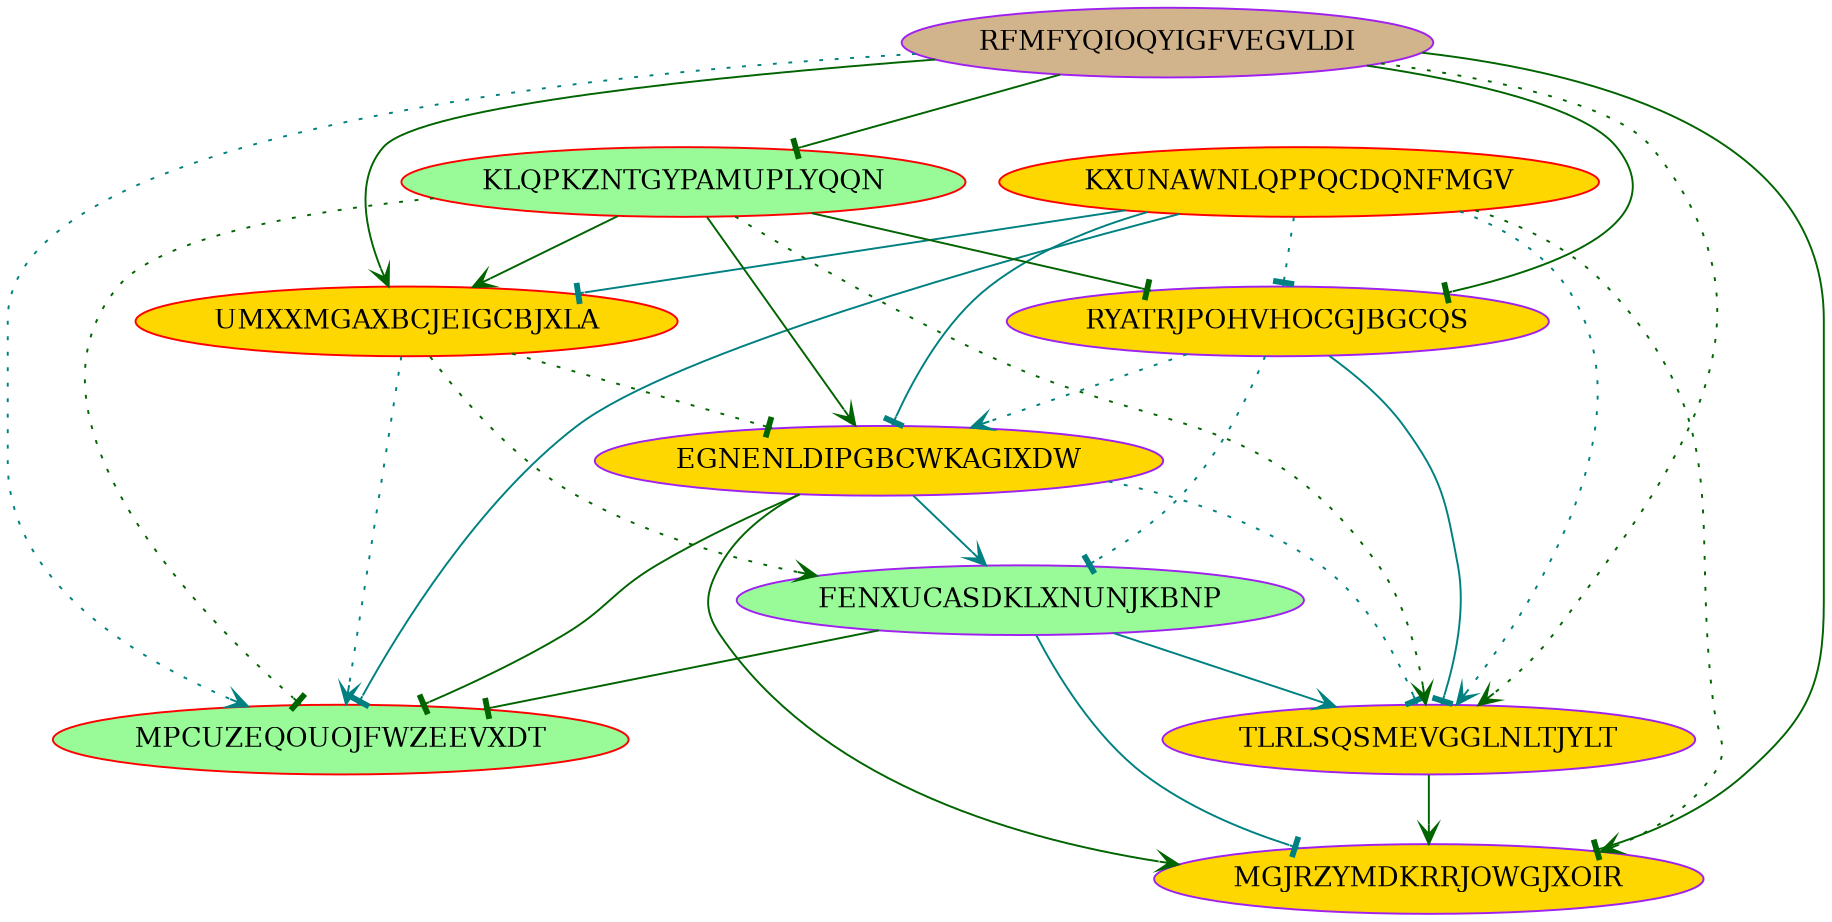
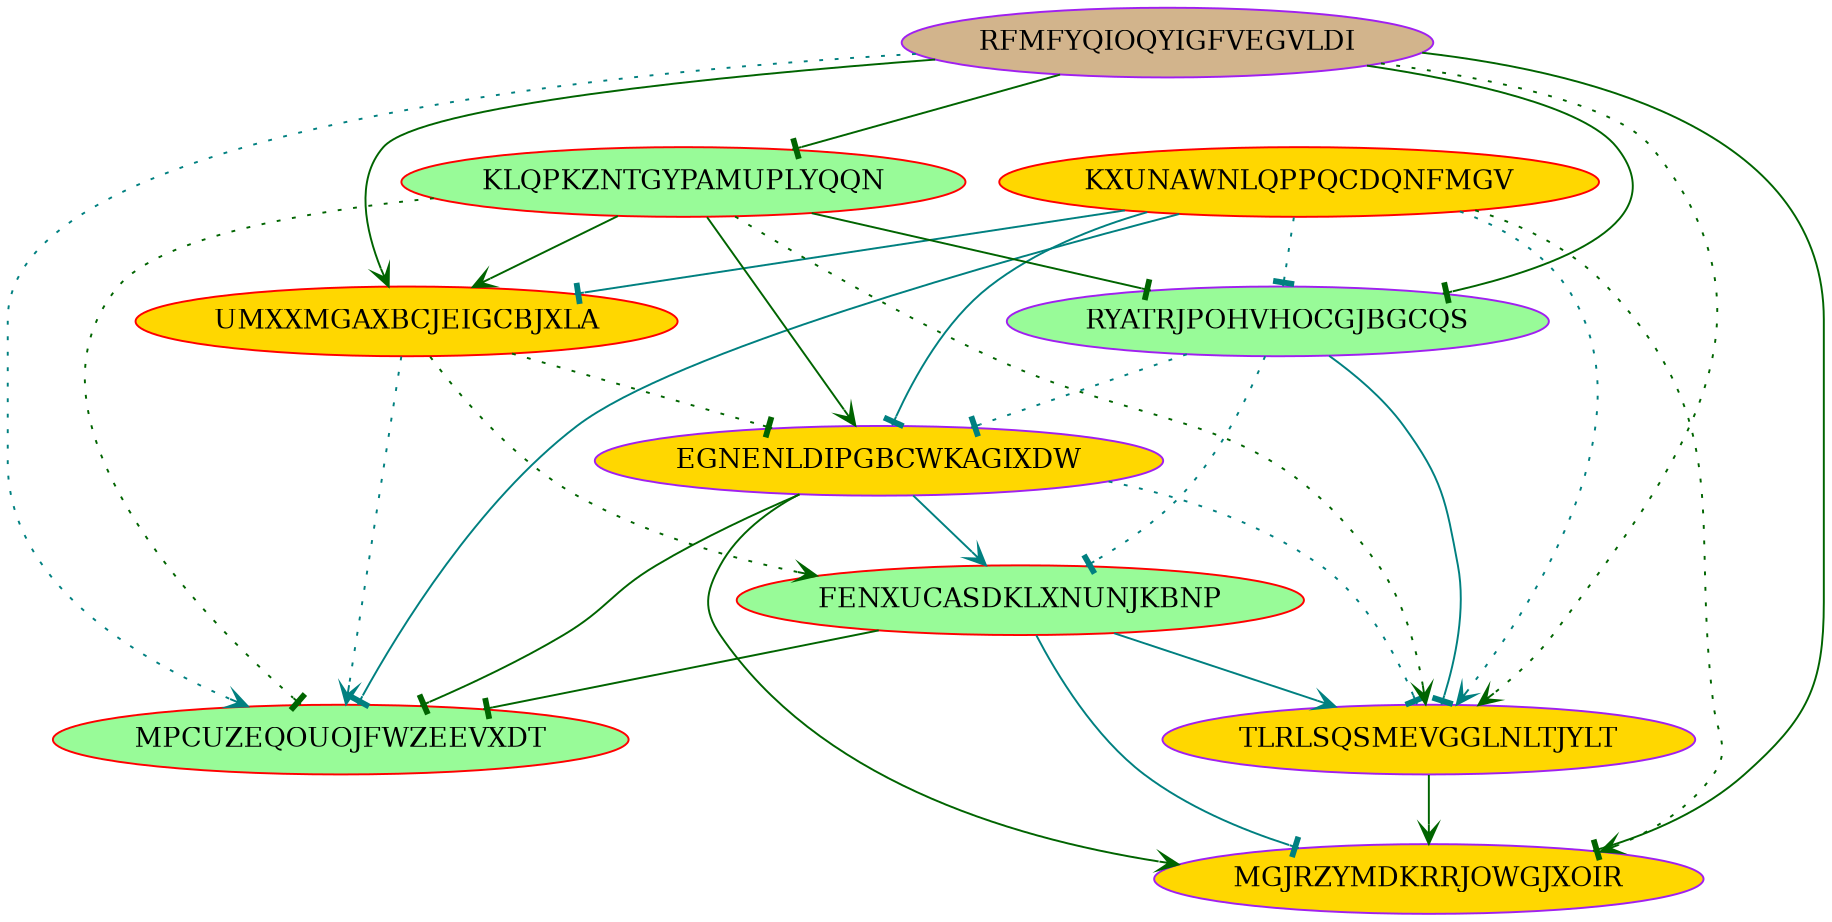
(1278, 321) -> (1278, 321)
(1098, 384) -> (1099, 384)
(1020, 600) -> (1020, 600)
